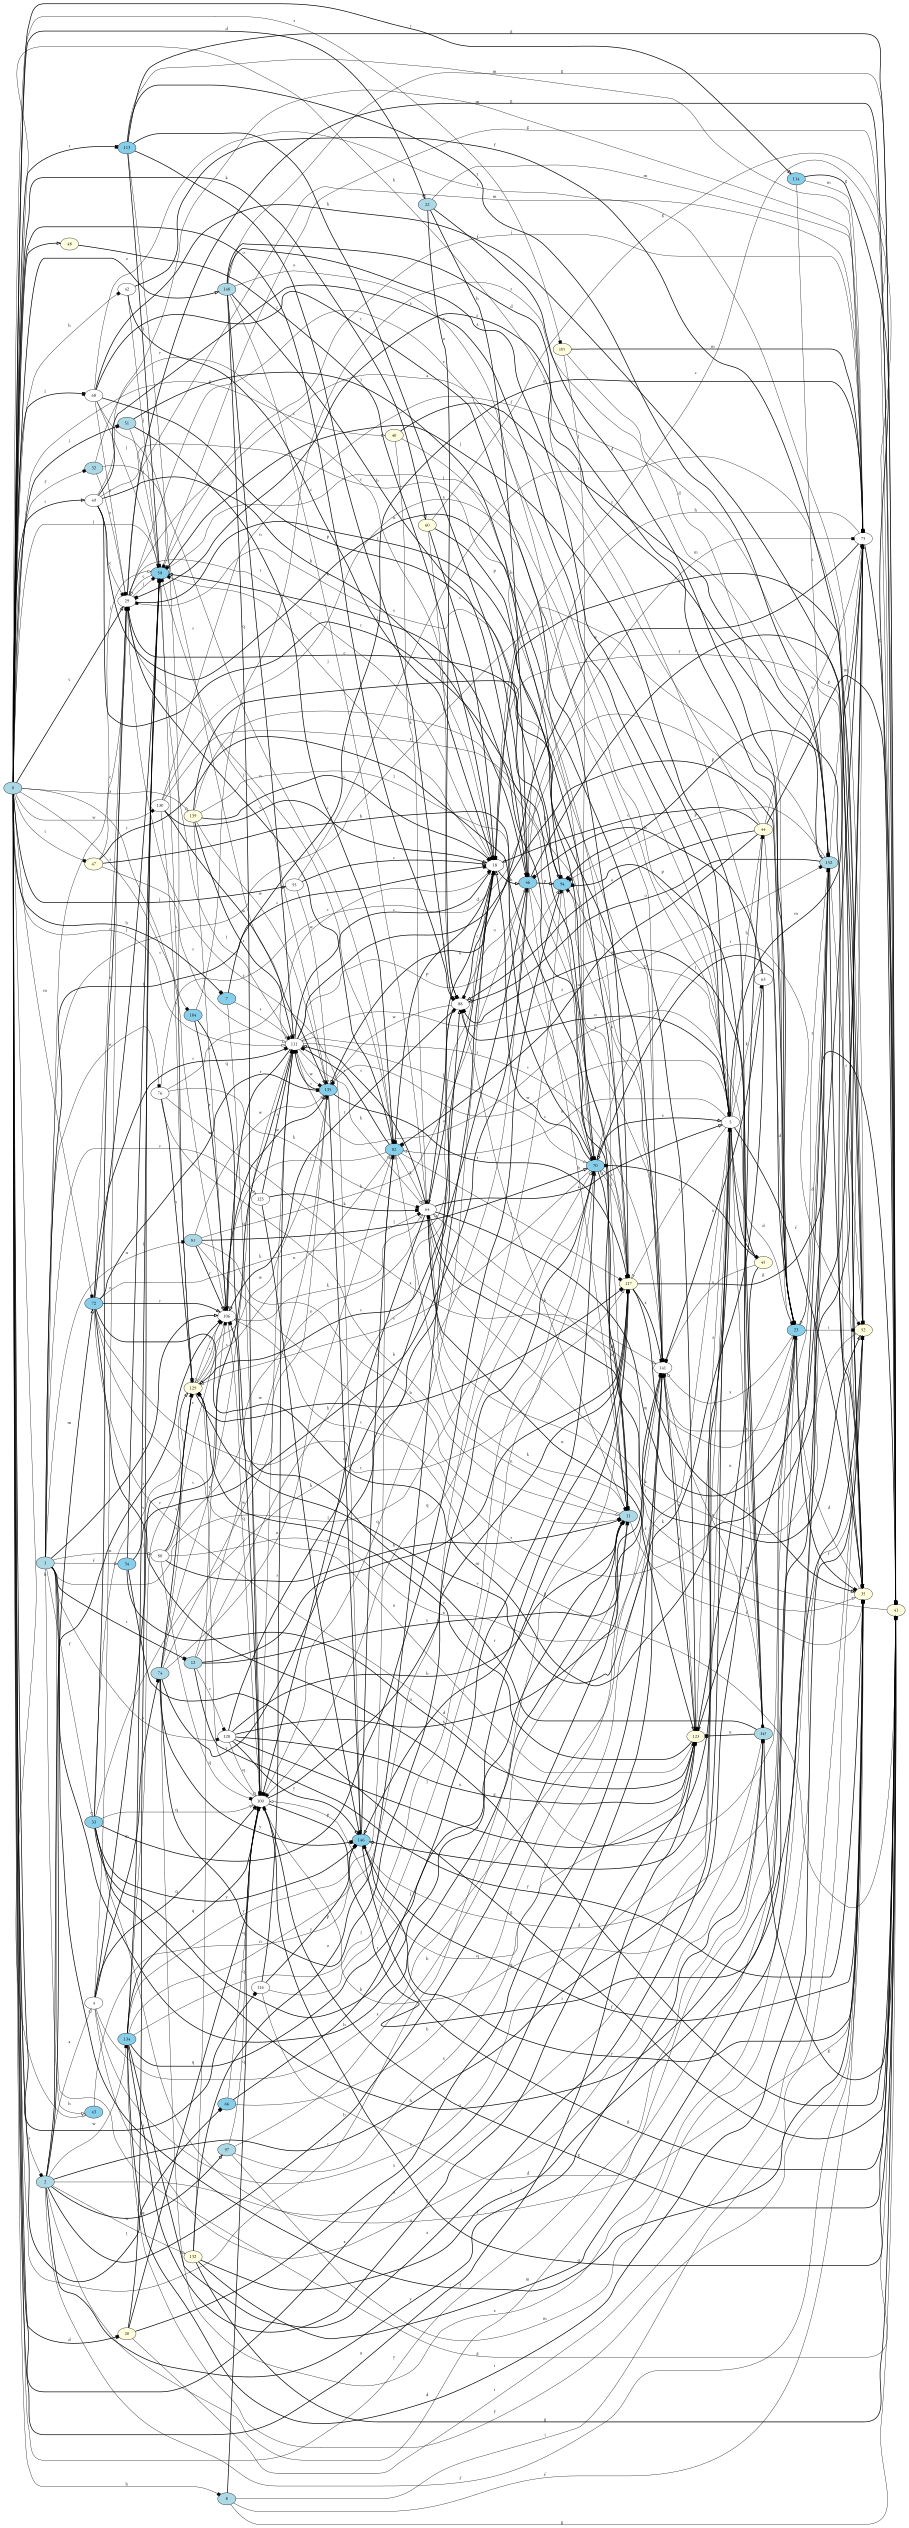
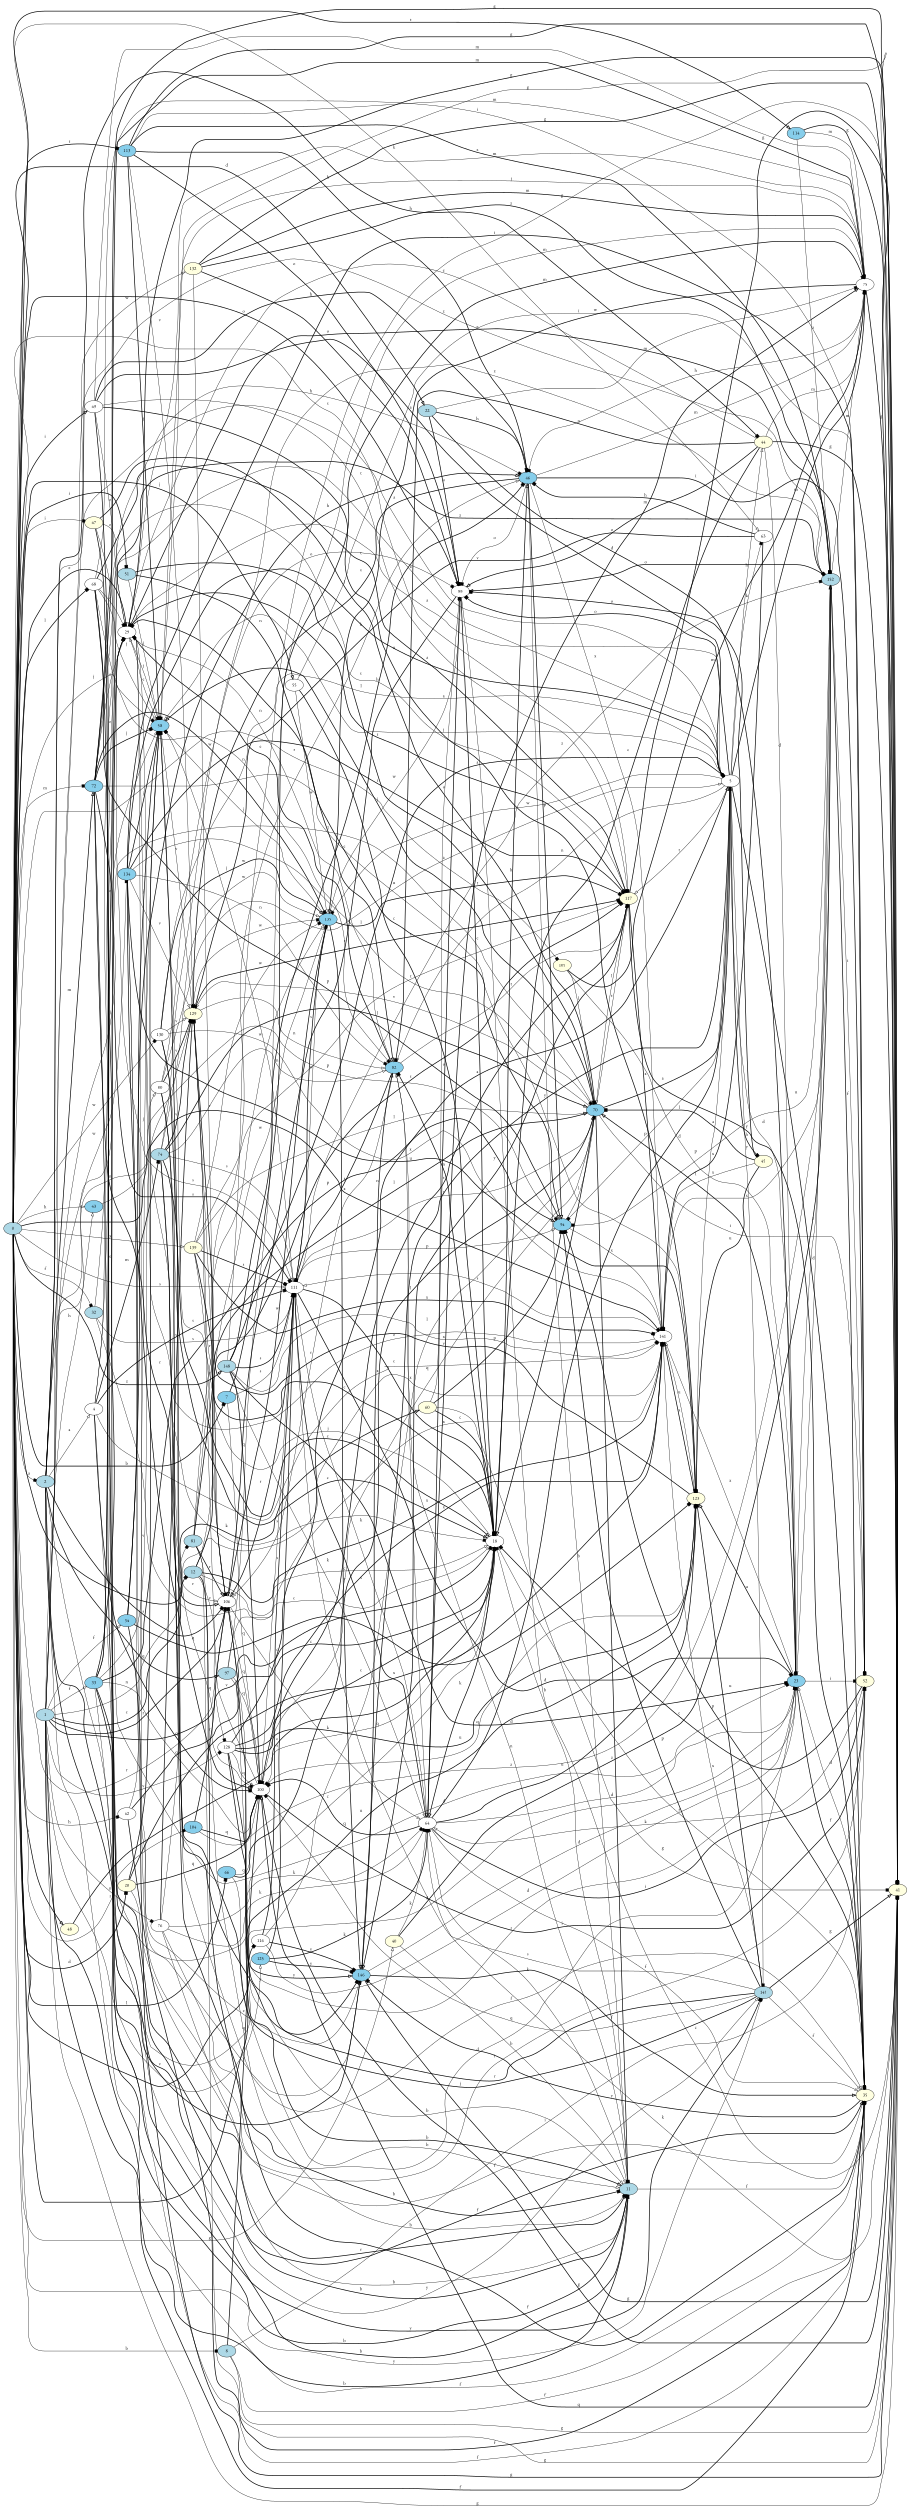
(813, 687) -> (813, 389)
(261, 1199) -> (261, 1959)
(796, 1228) -> (796, 1092)
none -> (815, 2041)
